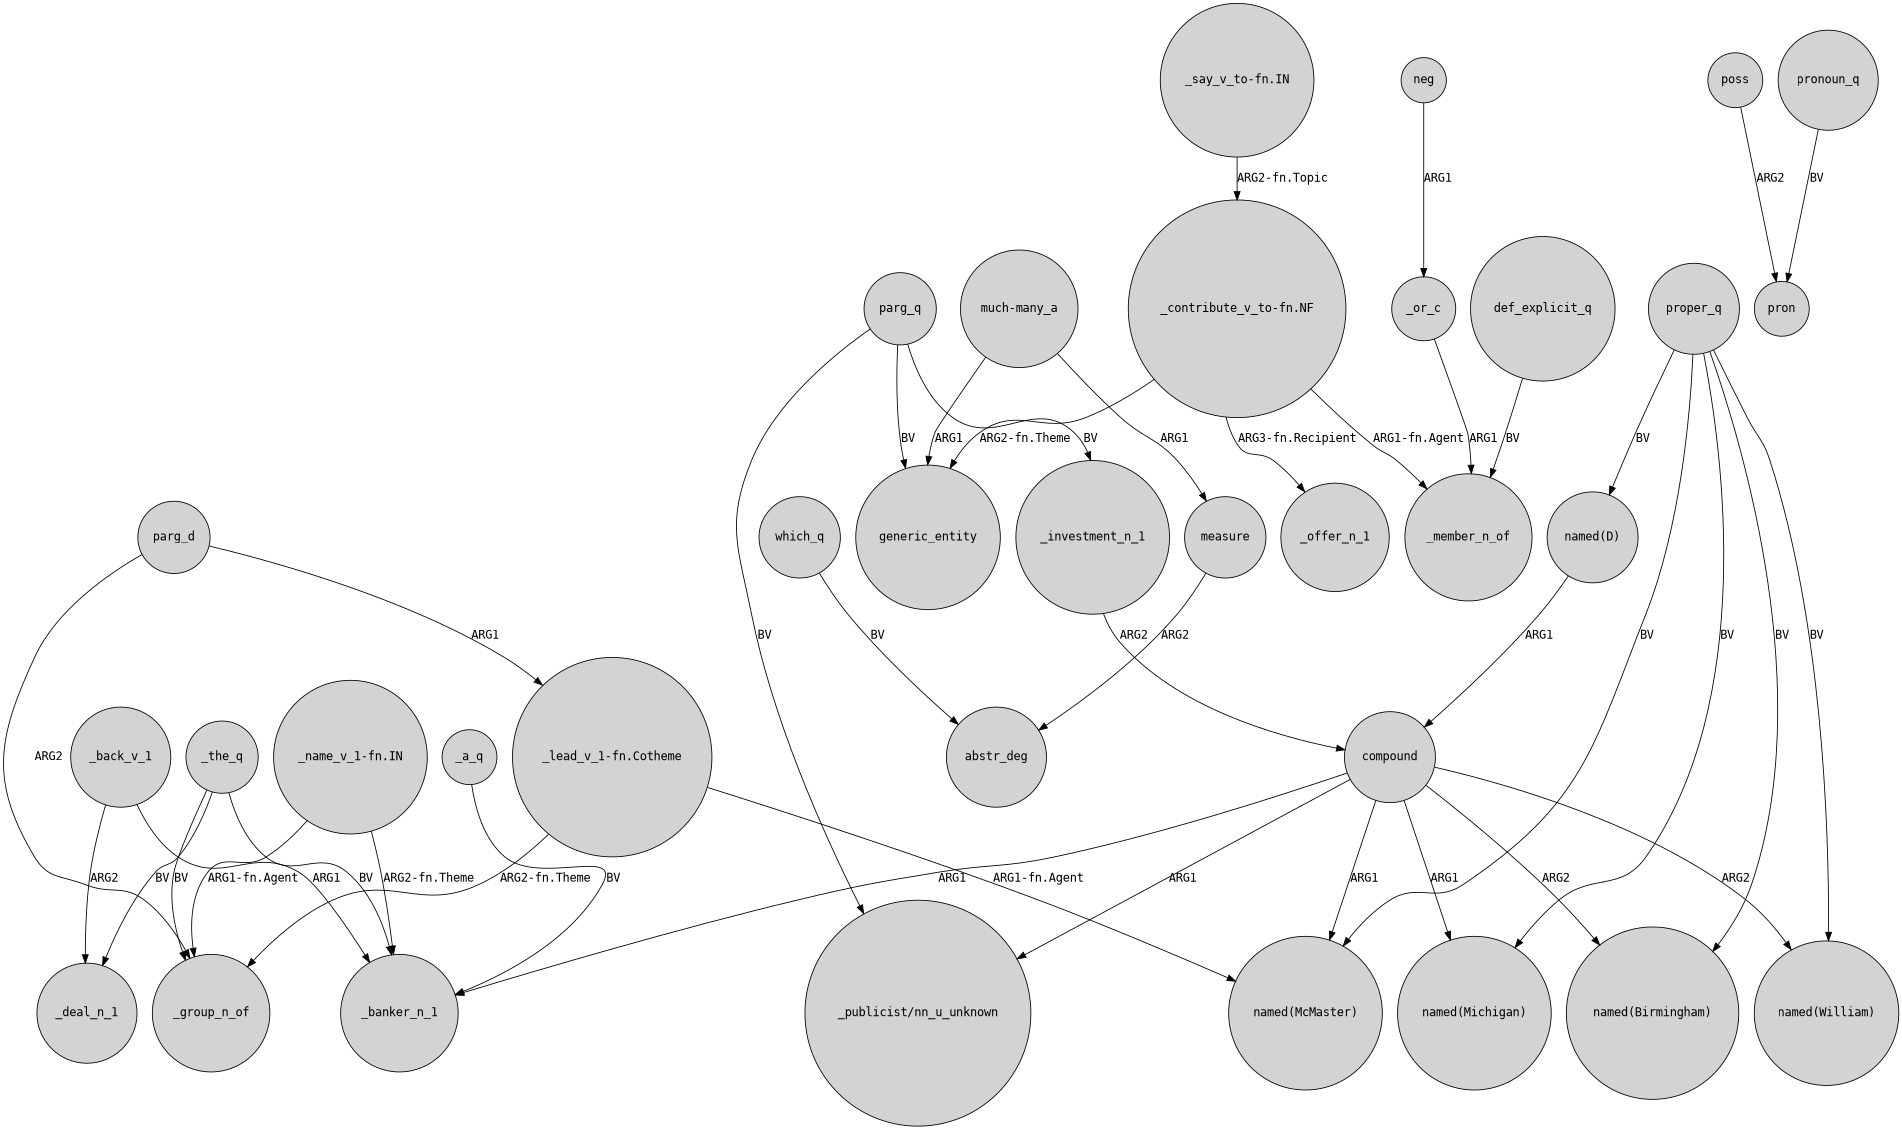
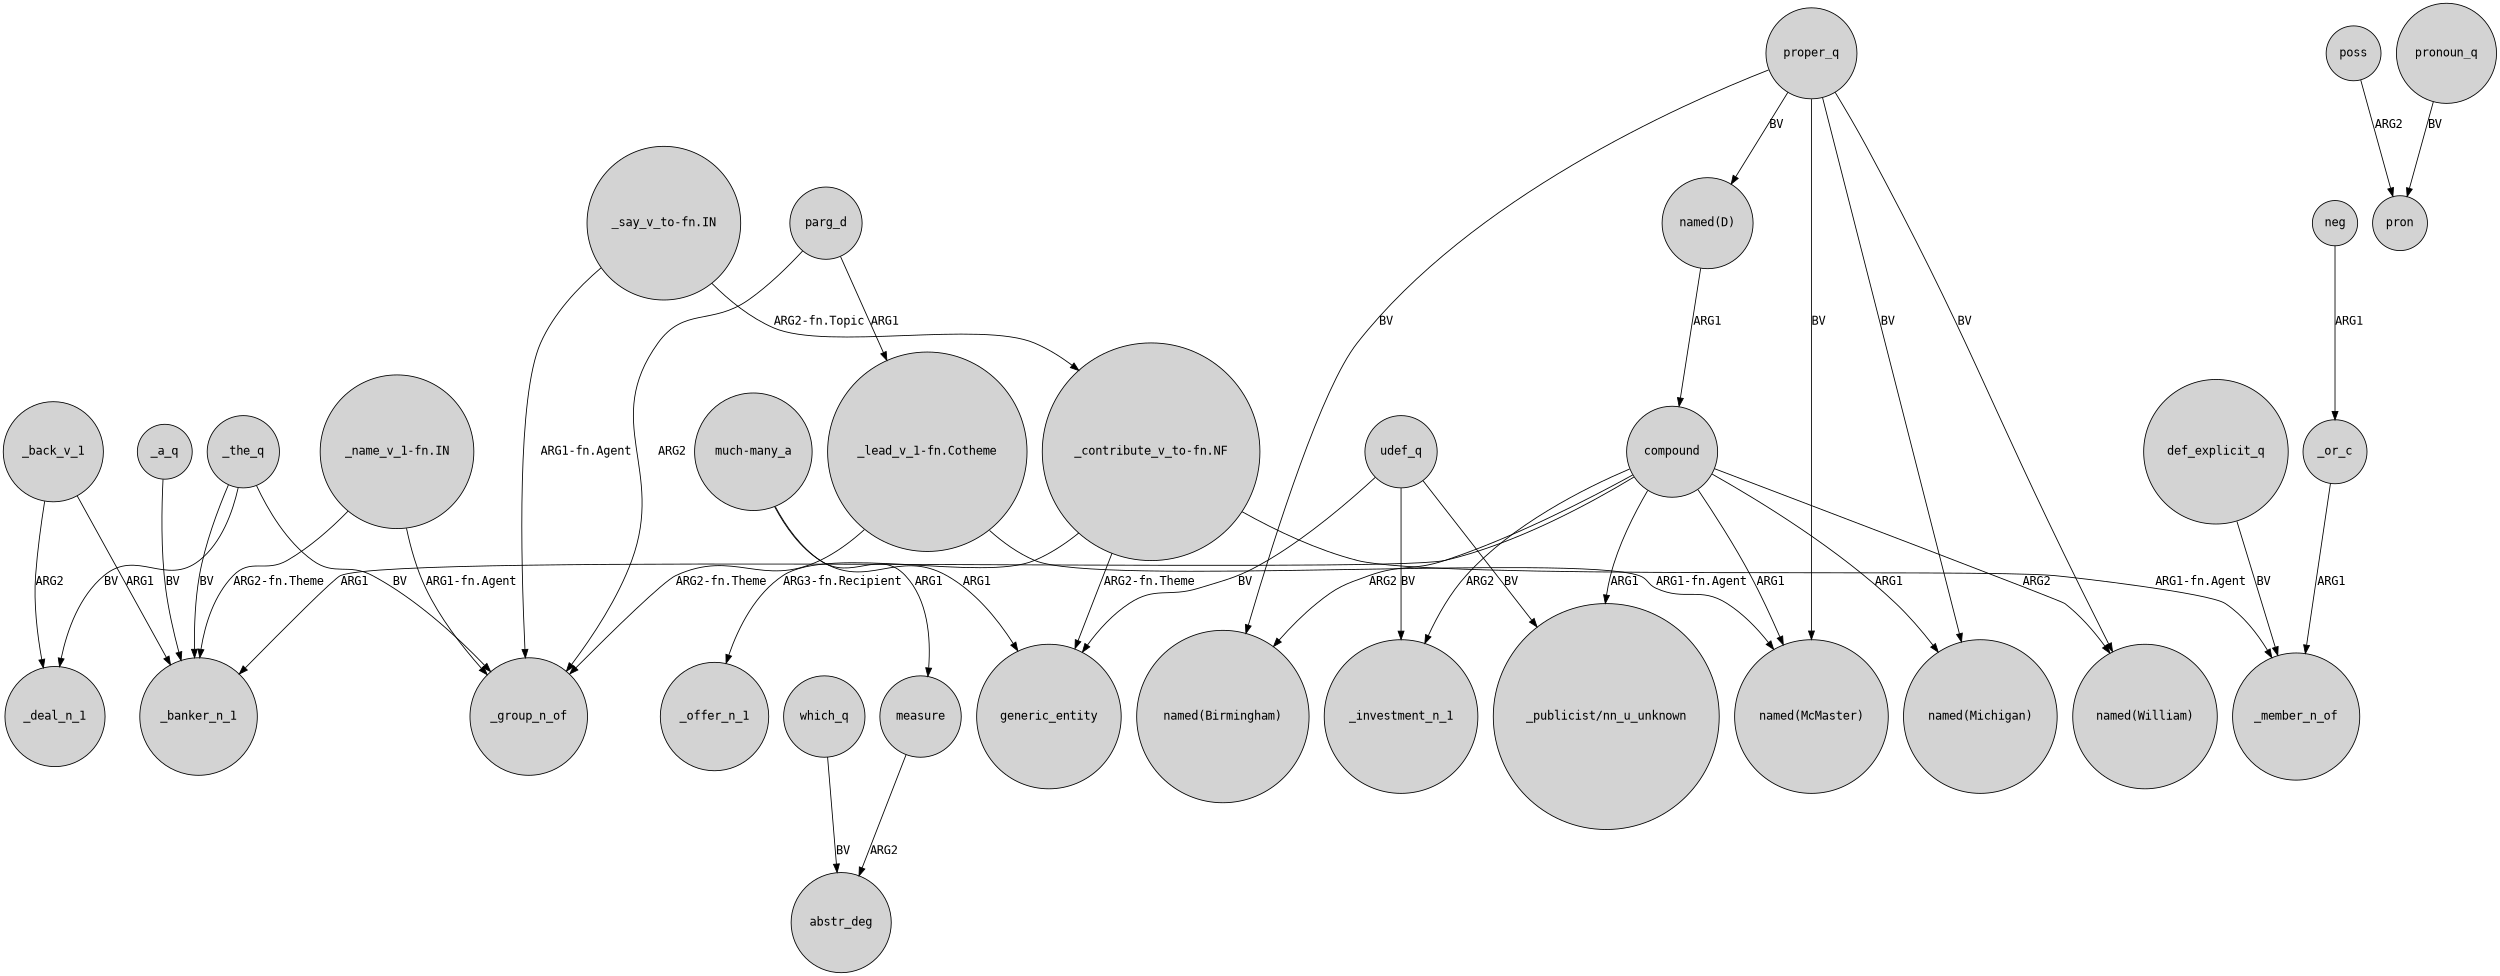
(900, 309) -> (1401, 452)
none -> (524, 447)
(1205, 705) -> (1541, 515)
